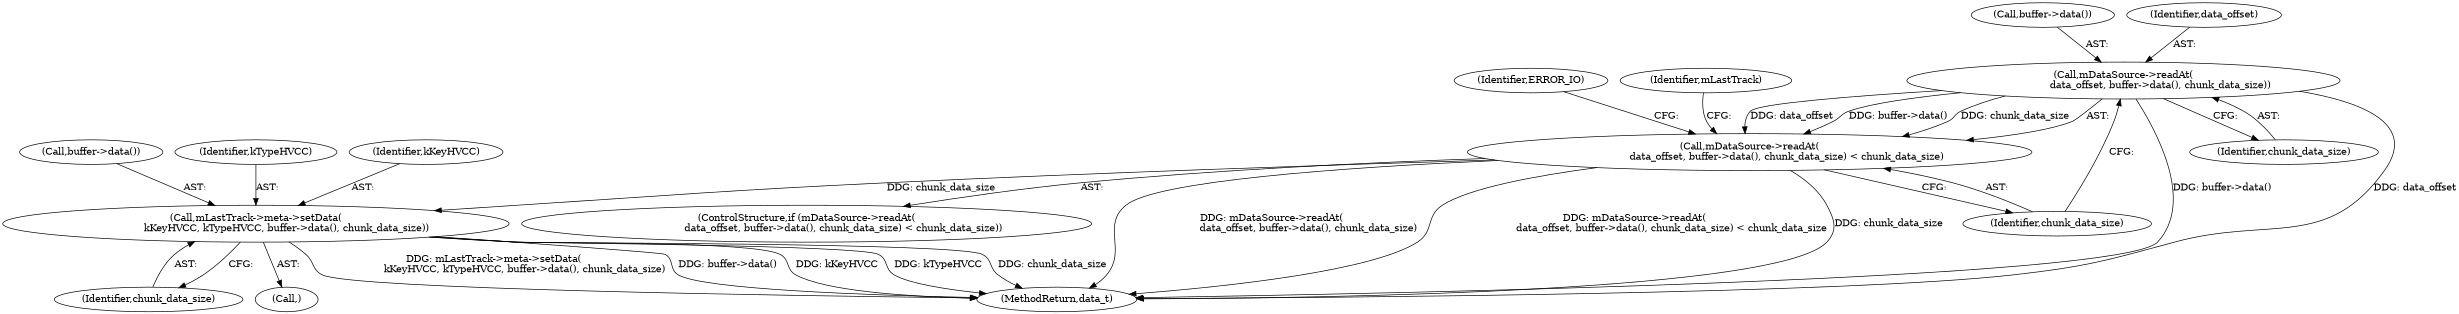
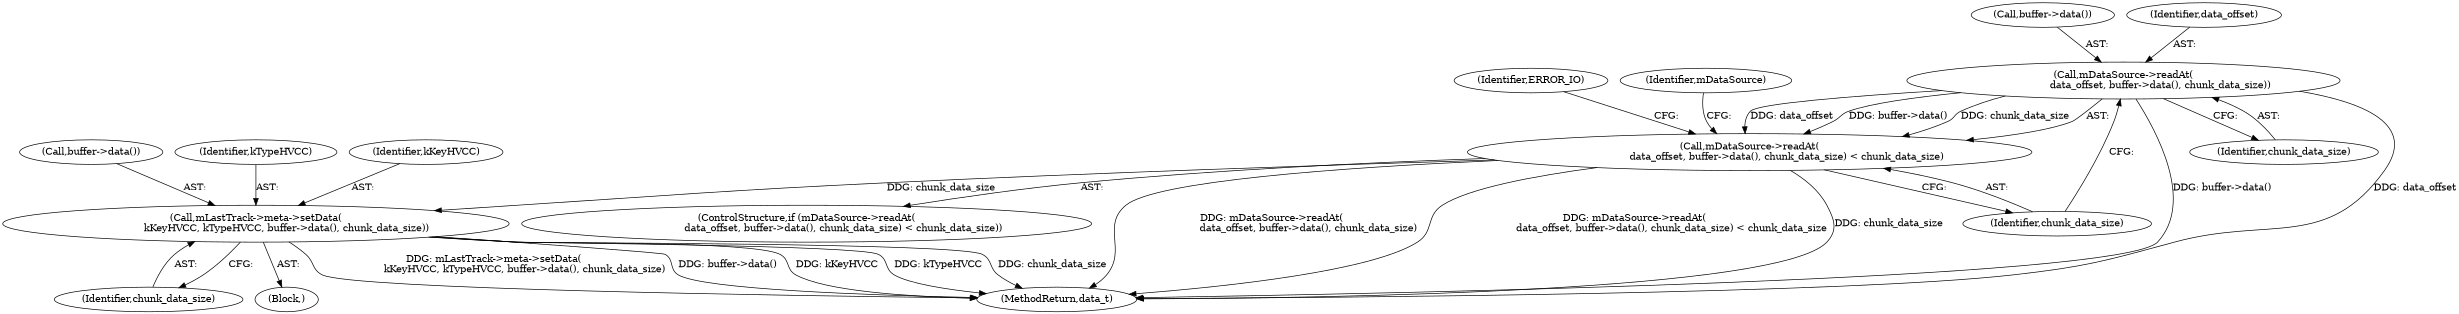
(1706, 81) -> (1706, 81)
(287, 299) -> (287, 299)
